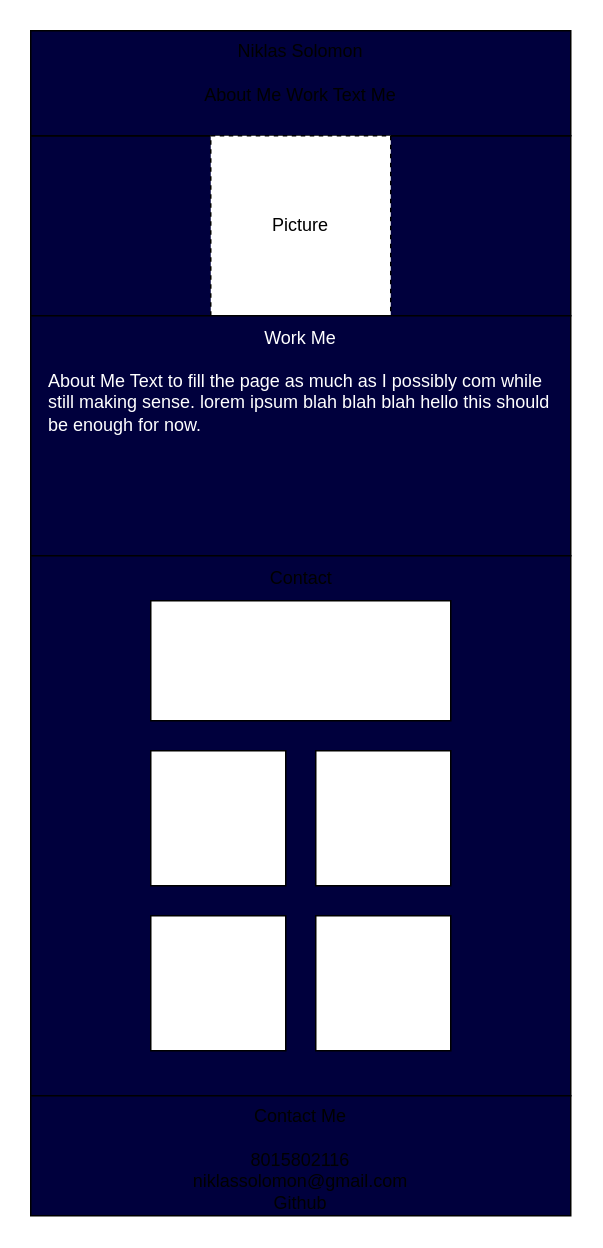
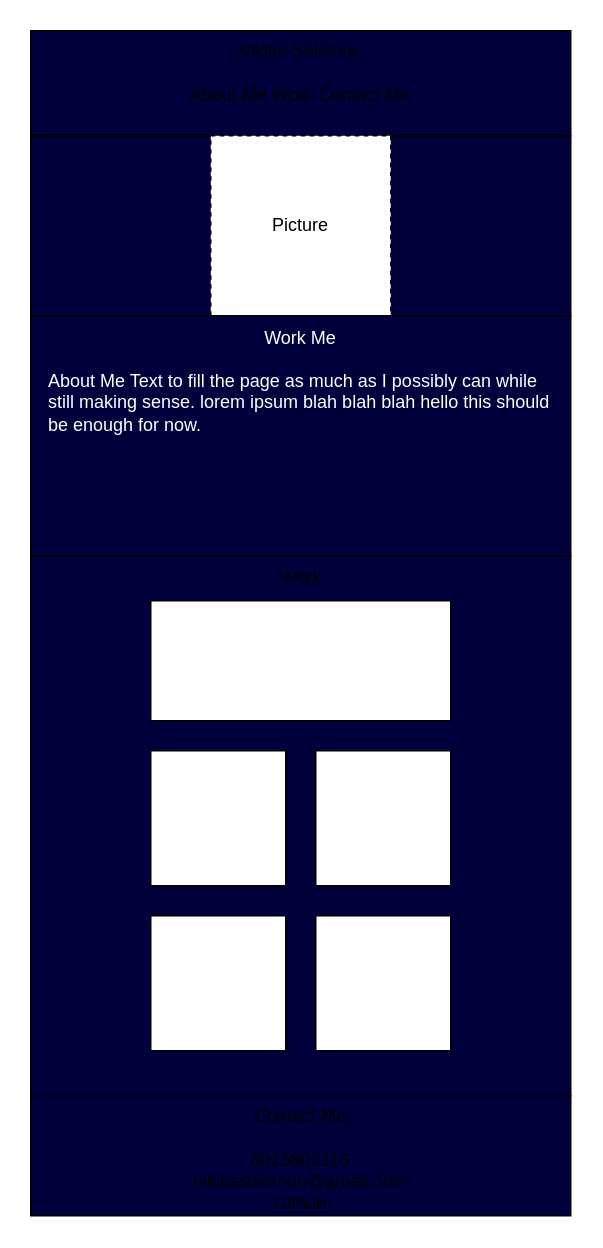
(301, 63) -> (301, 63)
(302, 404) -> (302, 404)
(302, 578) -> (302, 578)
